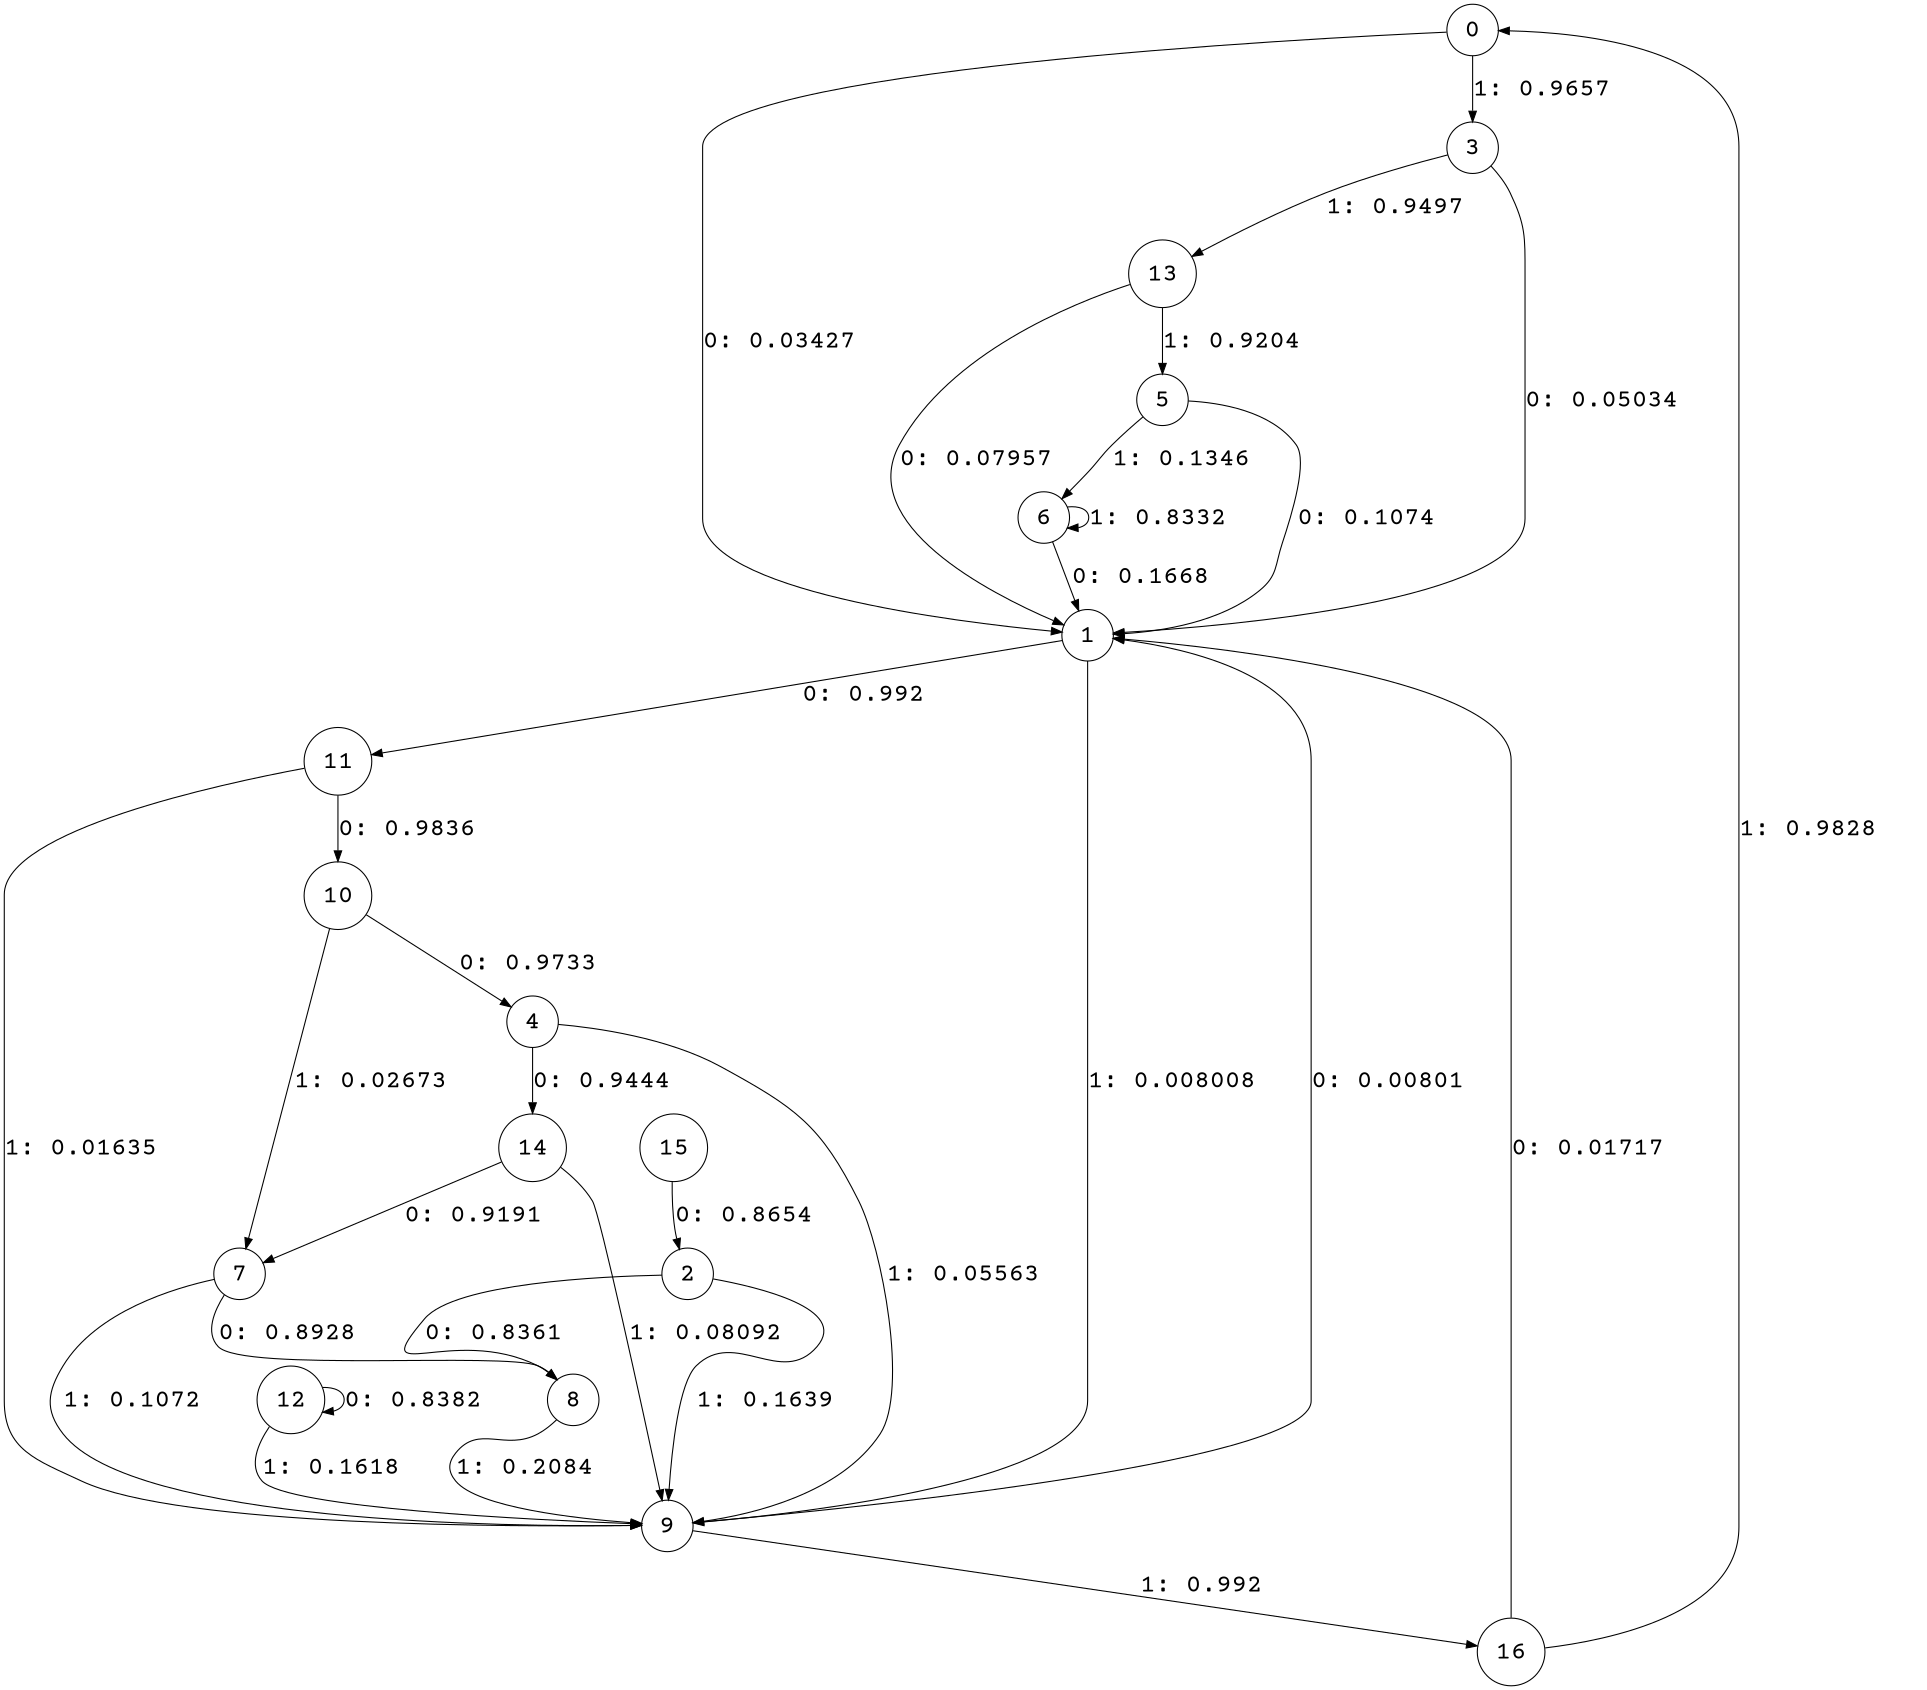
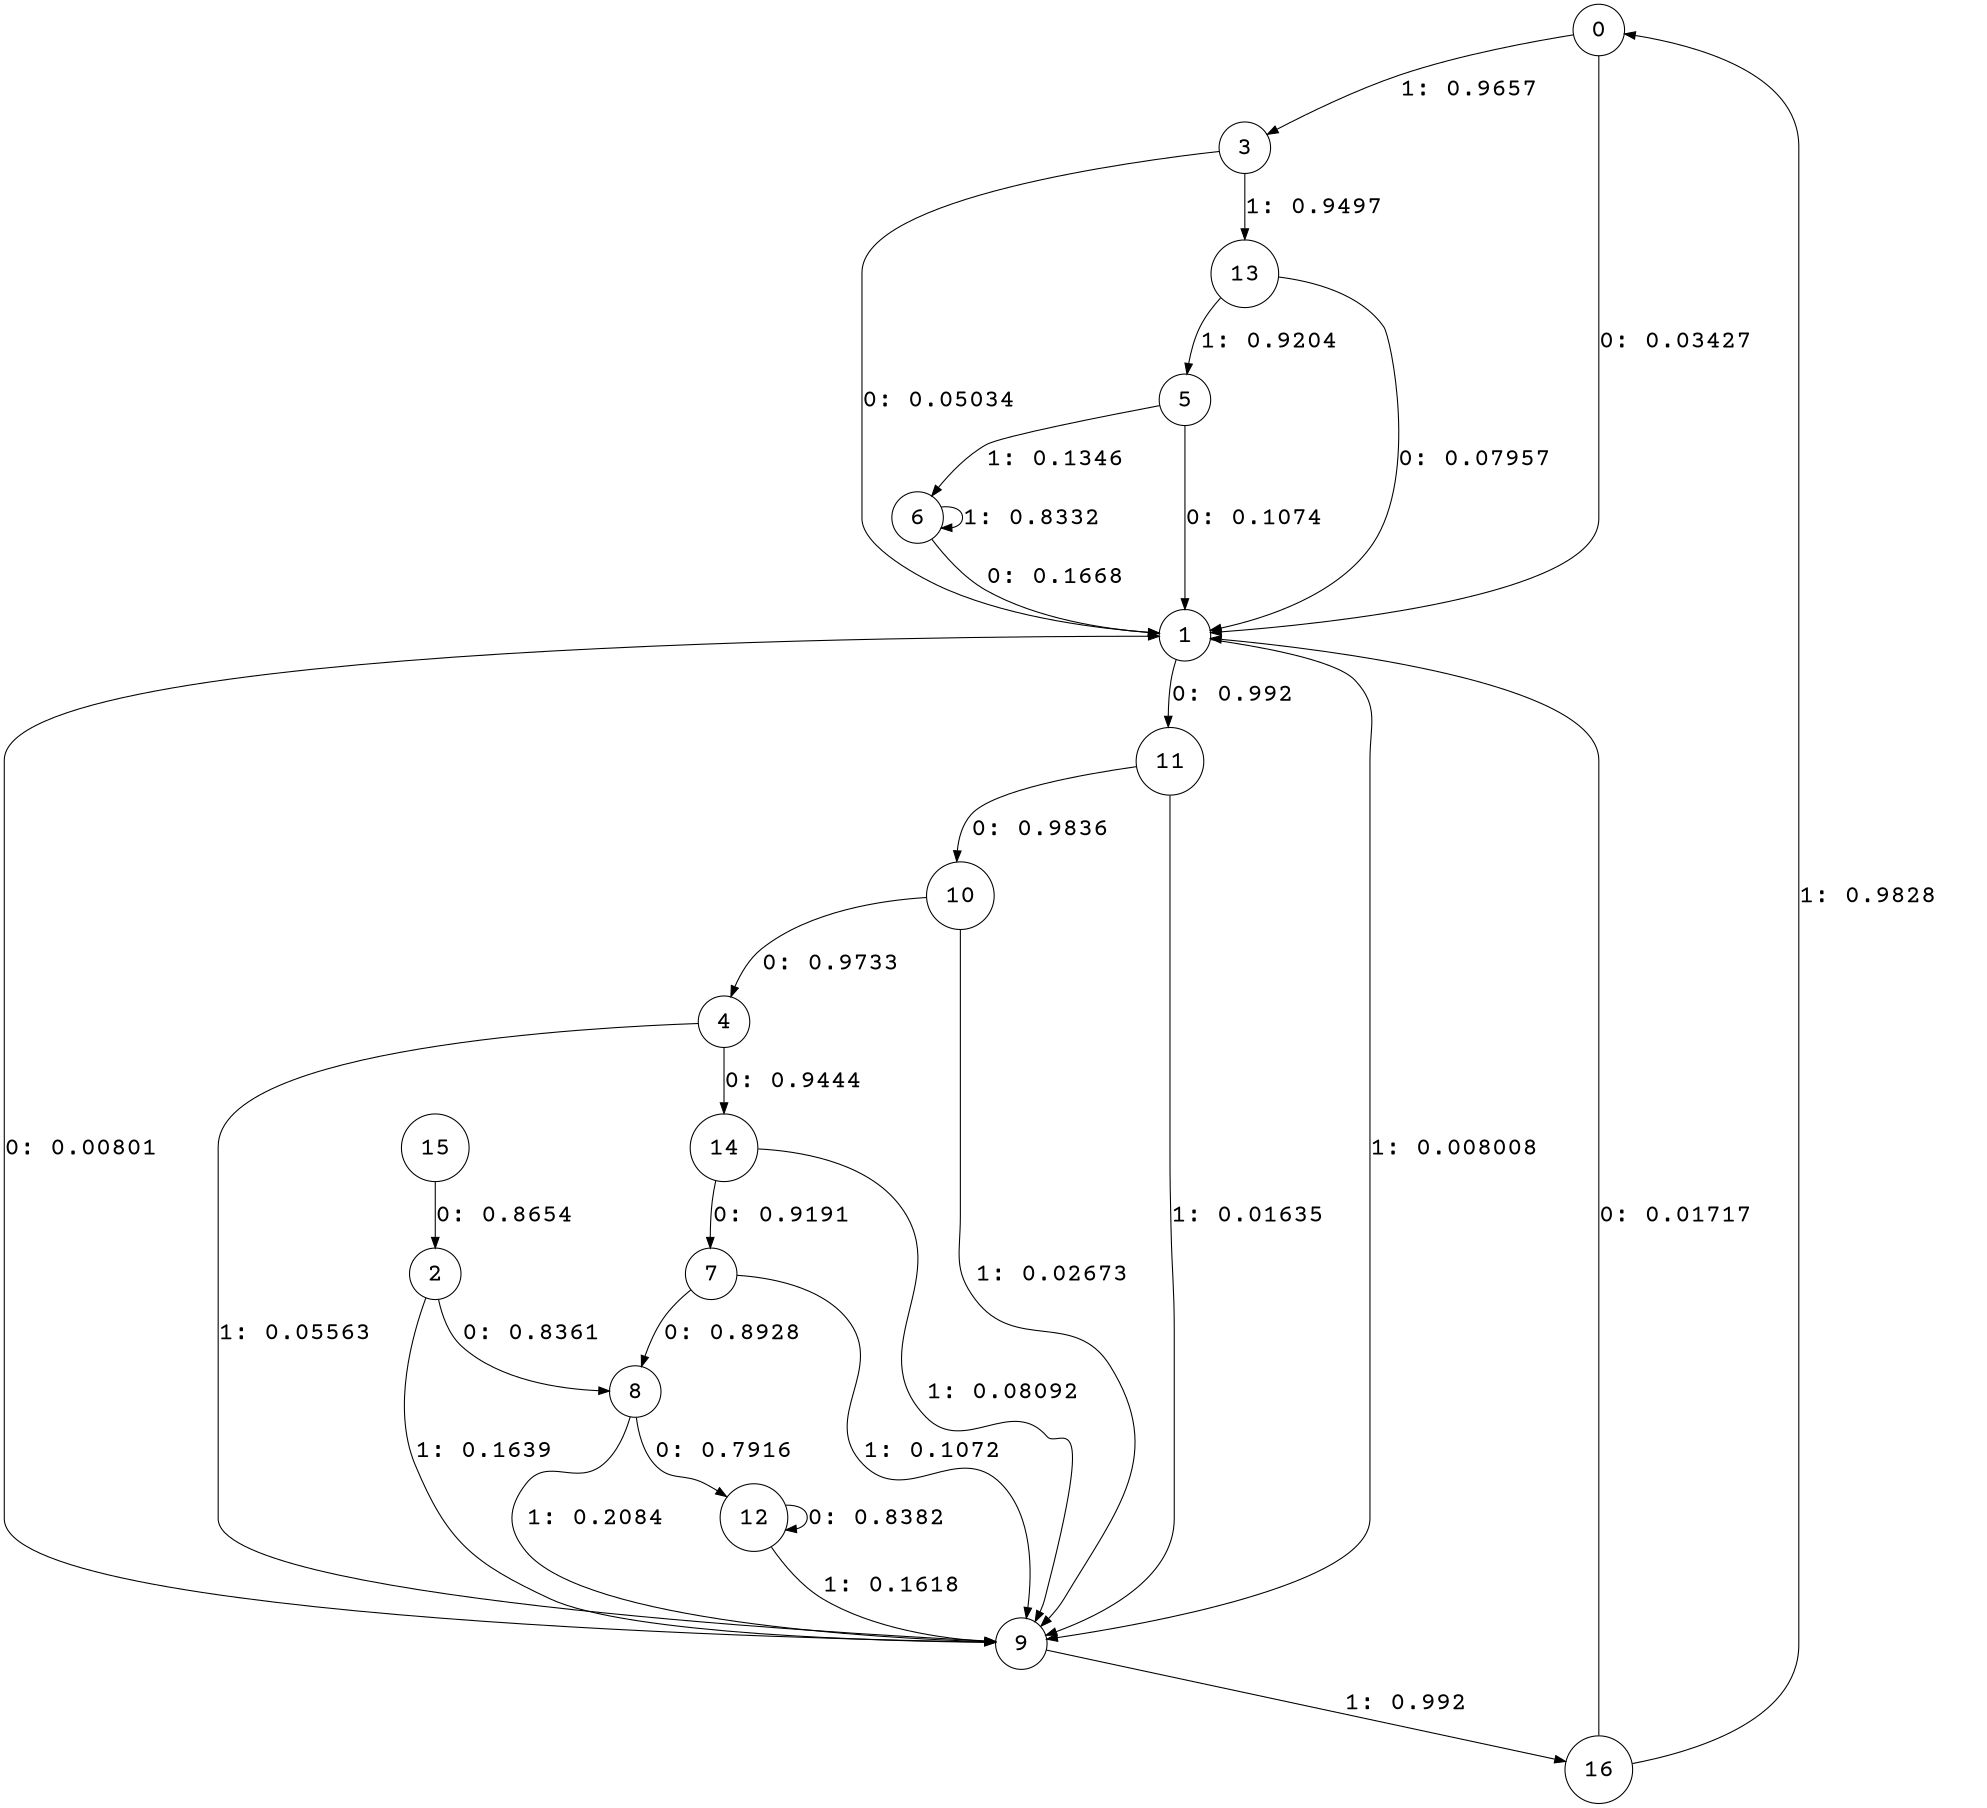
(289, 1084) -> (999, 1320)
none -> (662, 1470)
